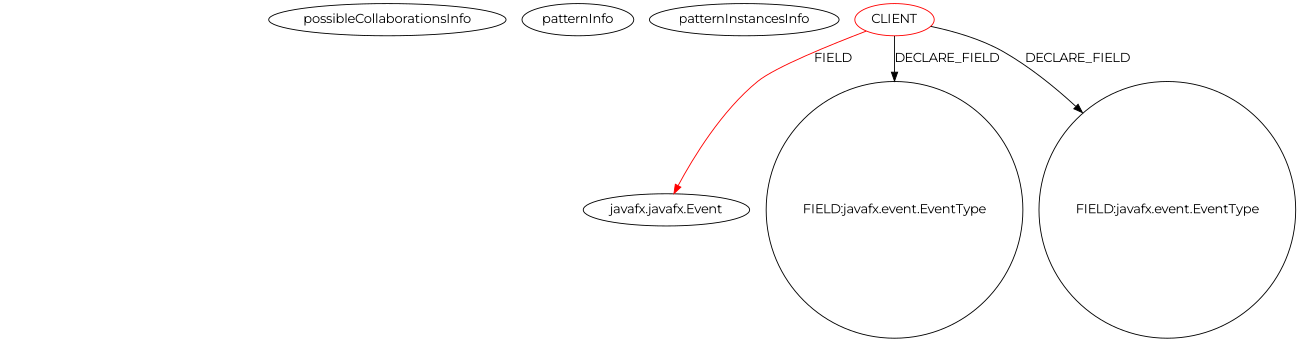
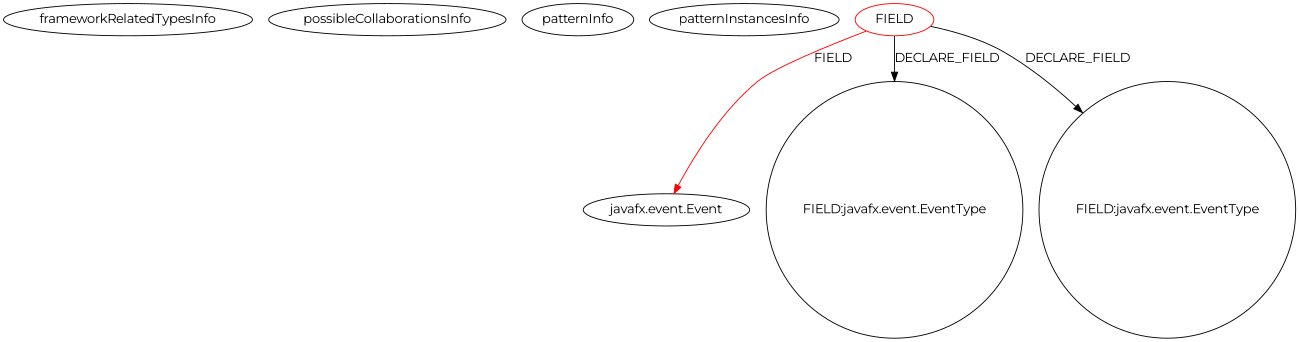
none -> (128, 20)
(895, 20) -> (895, 20)
(666, 210) -> (666, 210)
